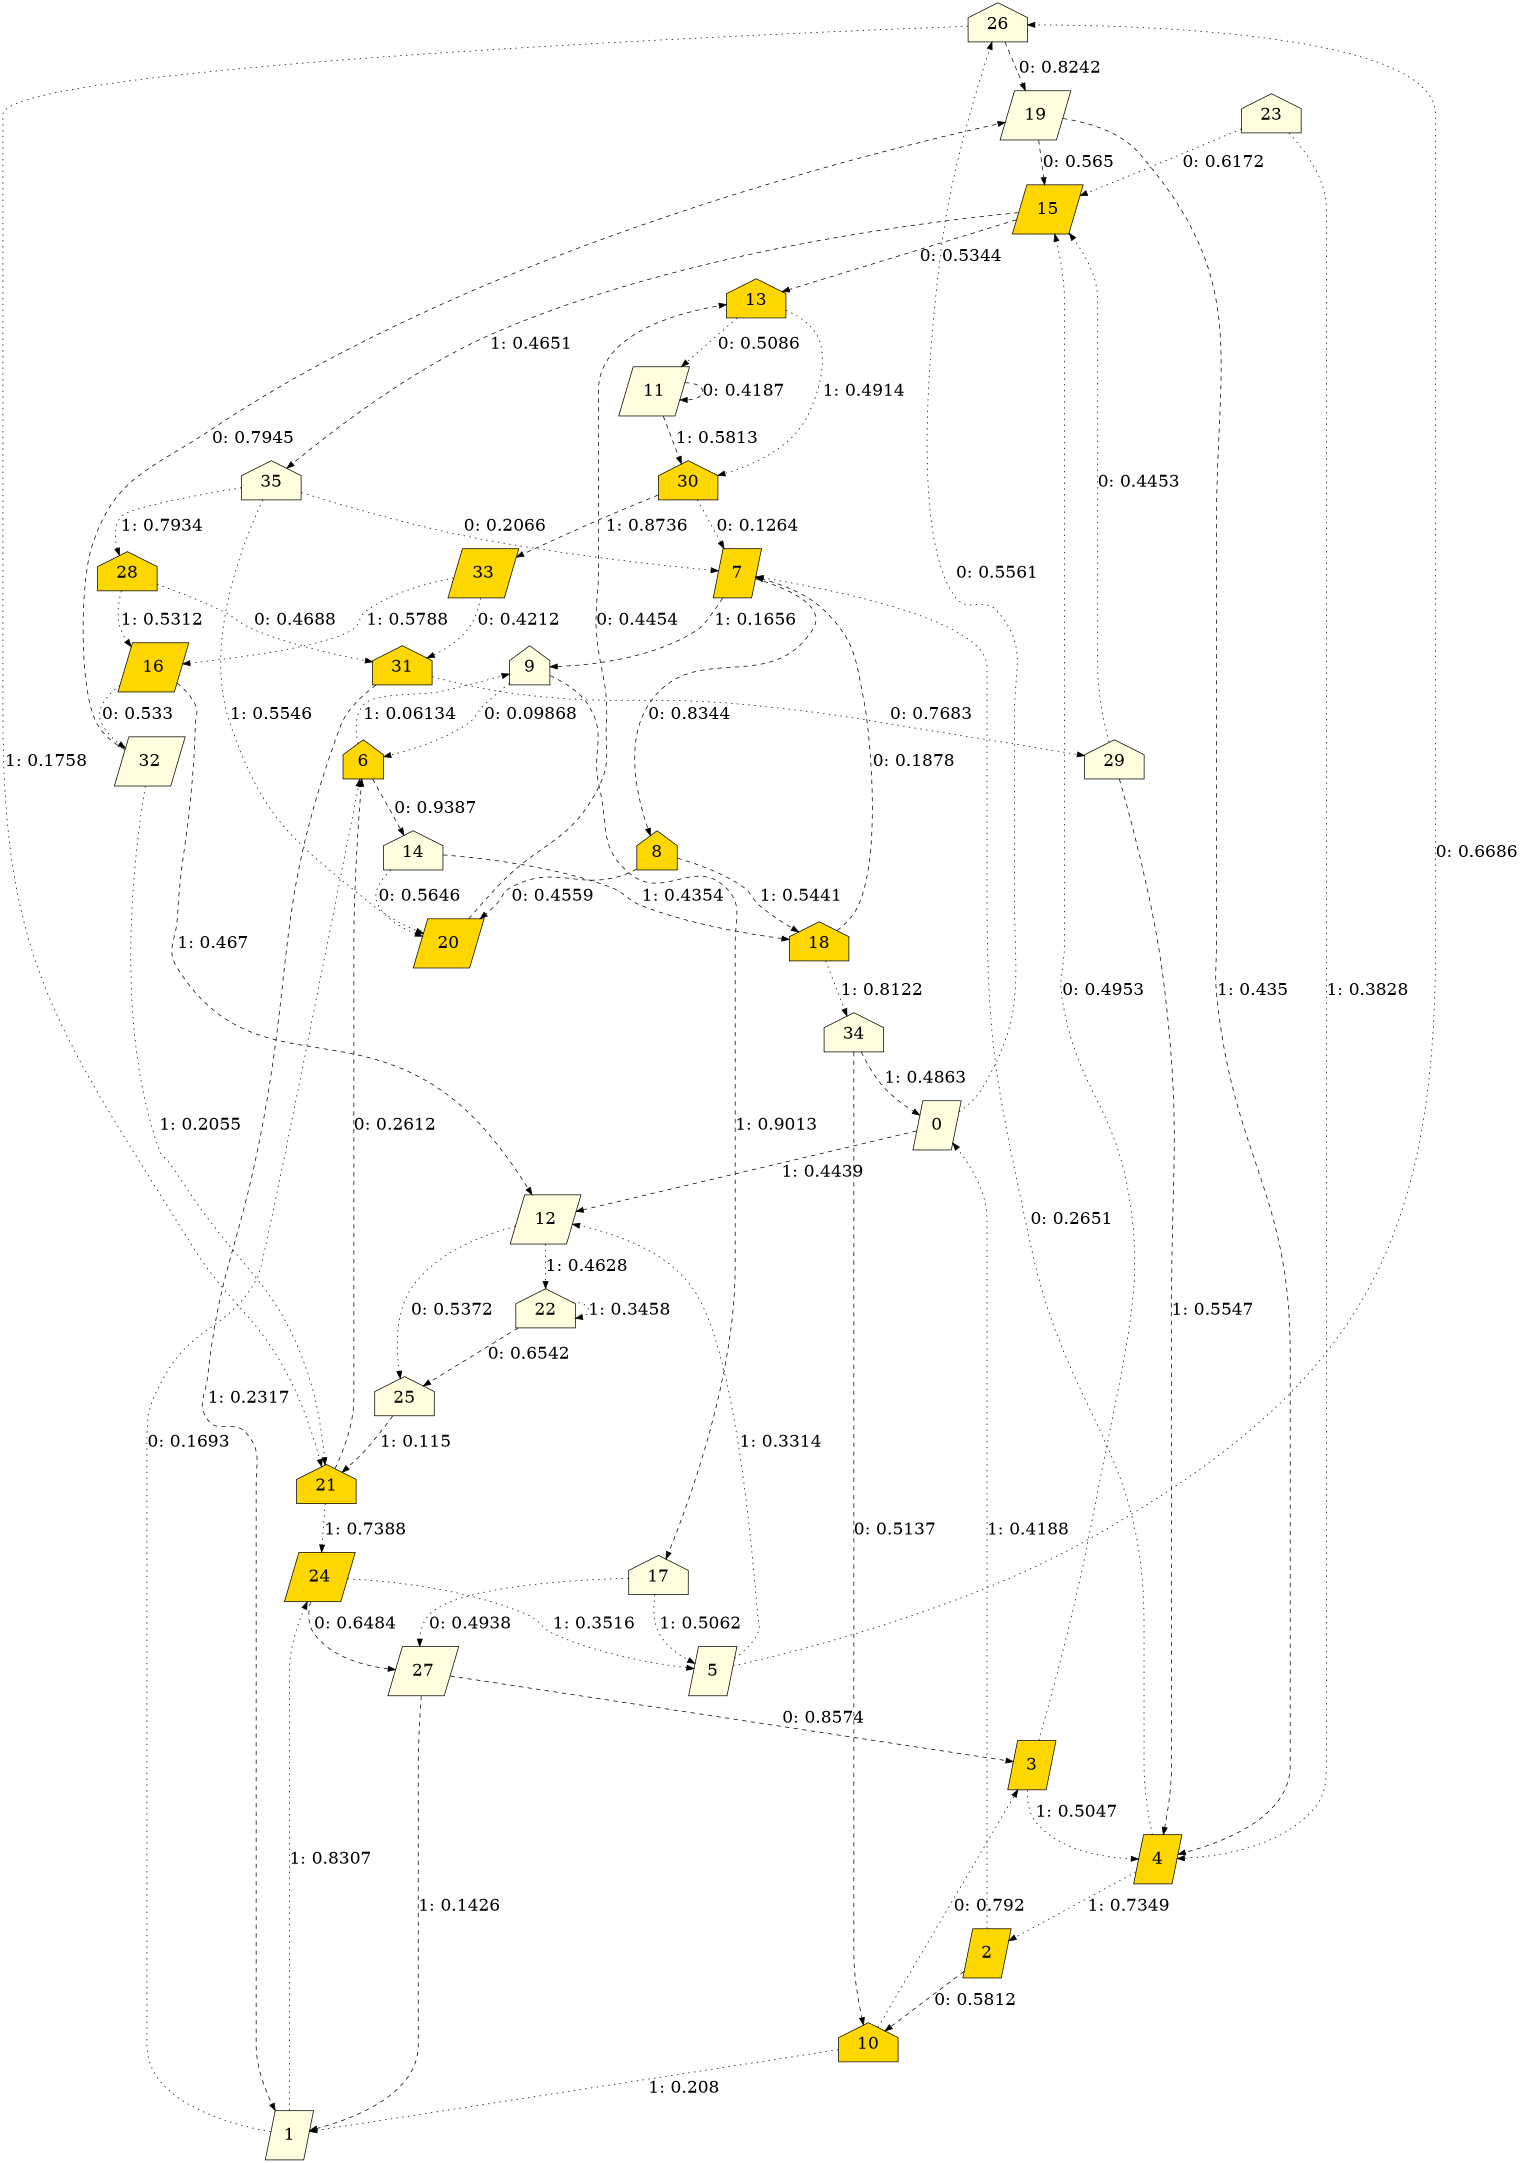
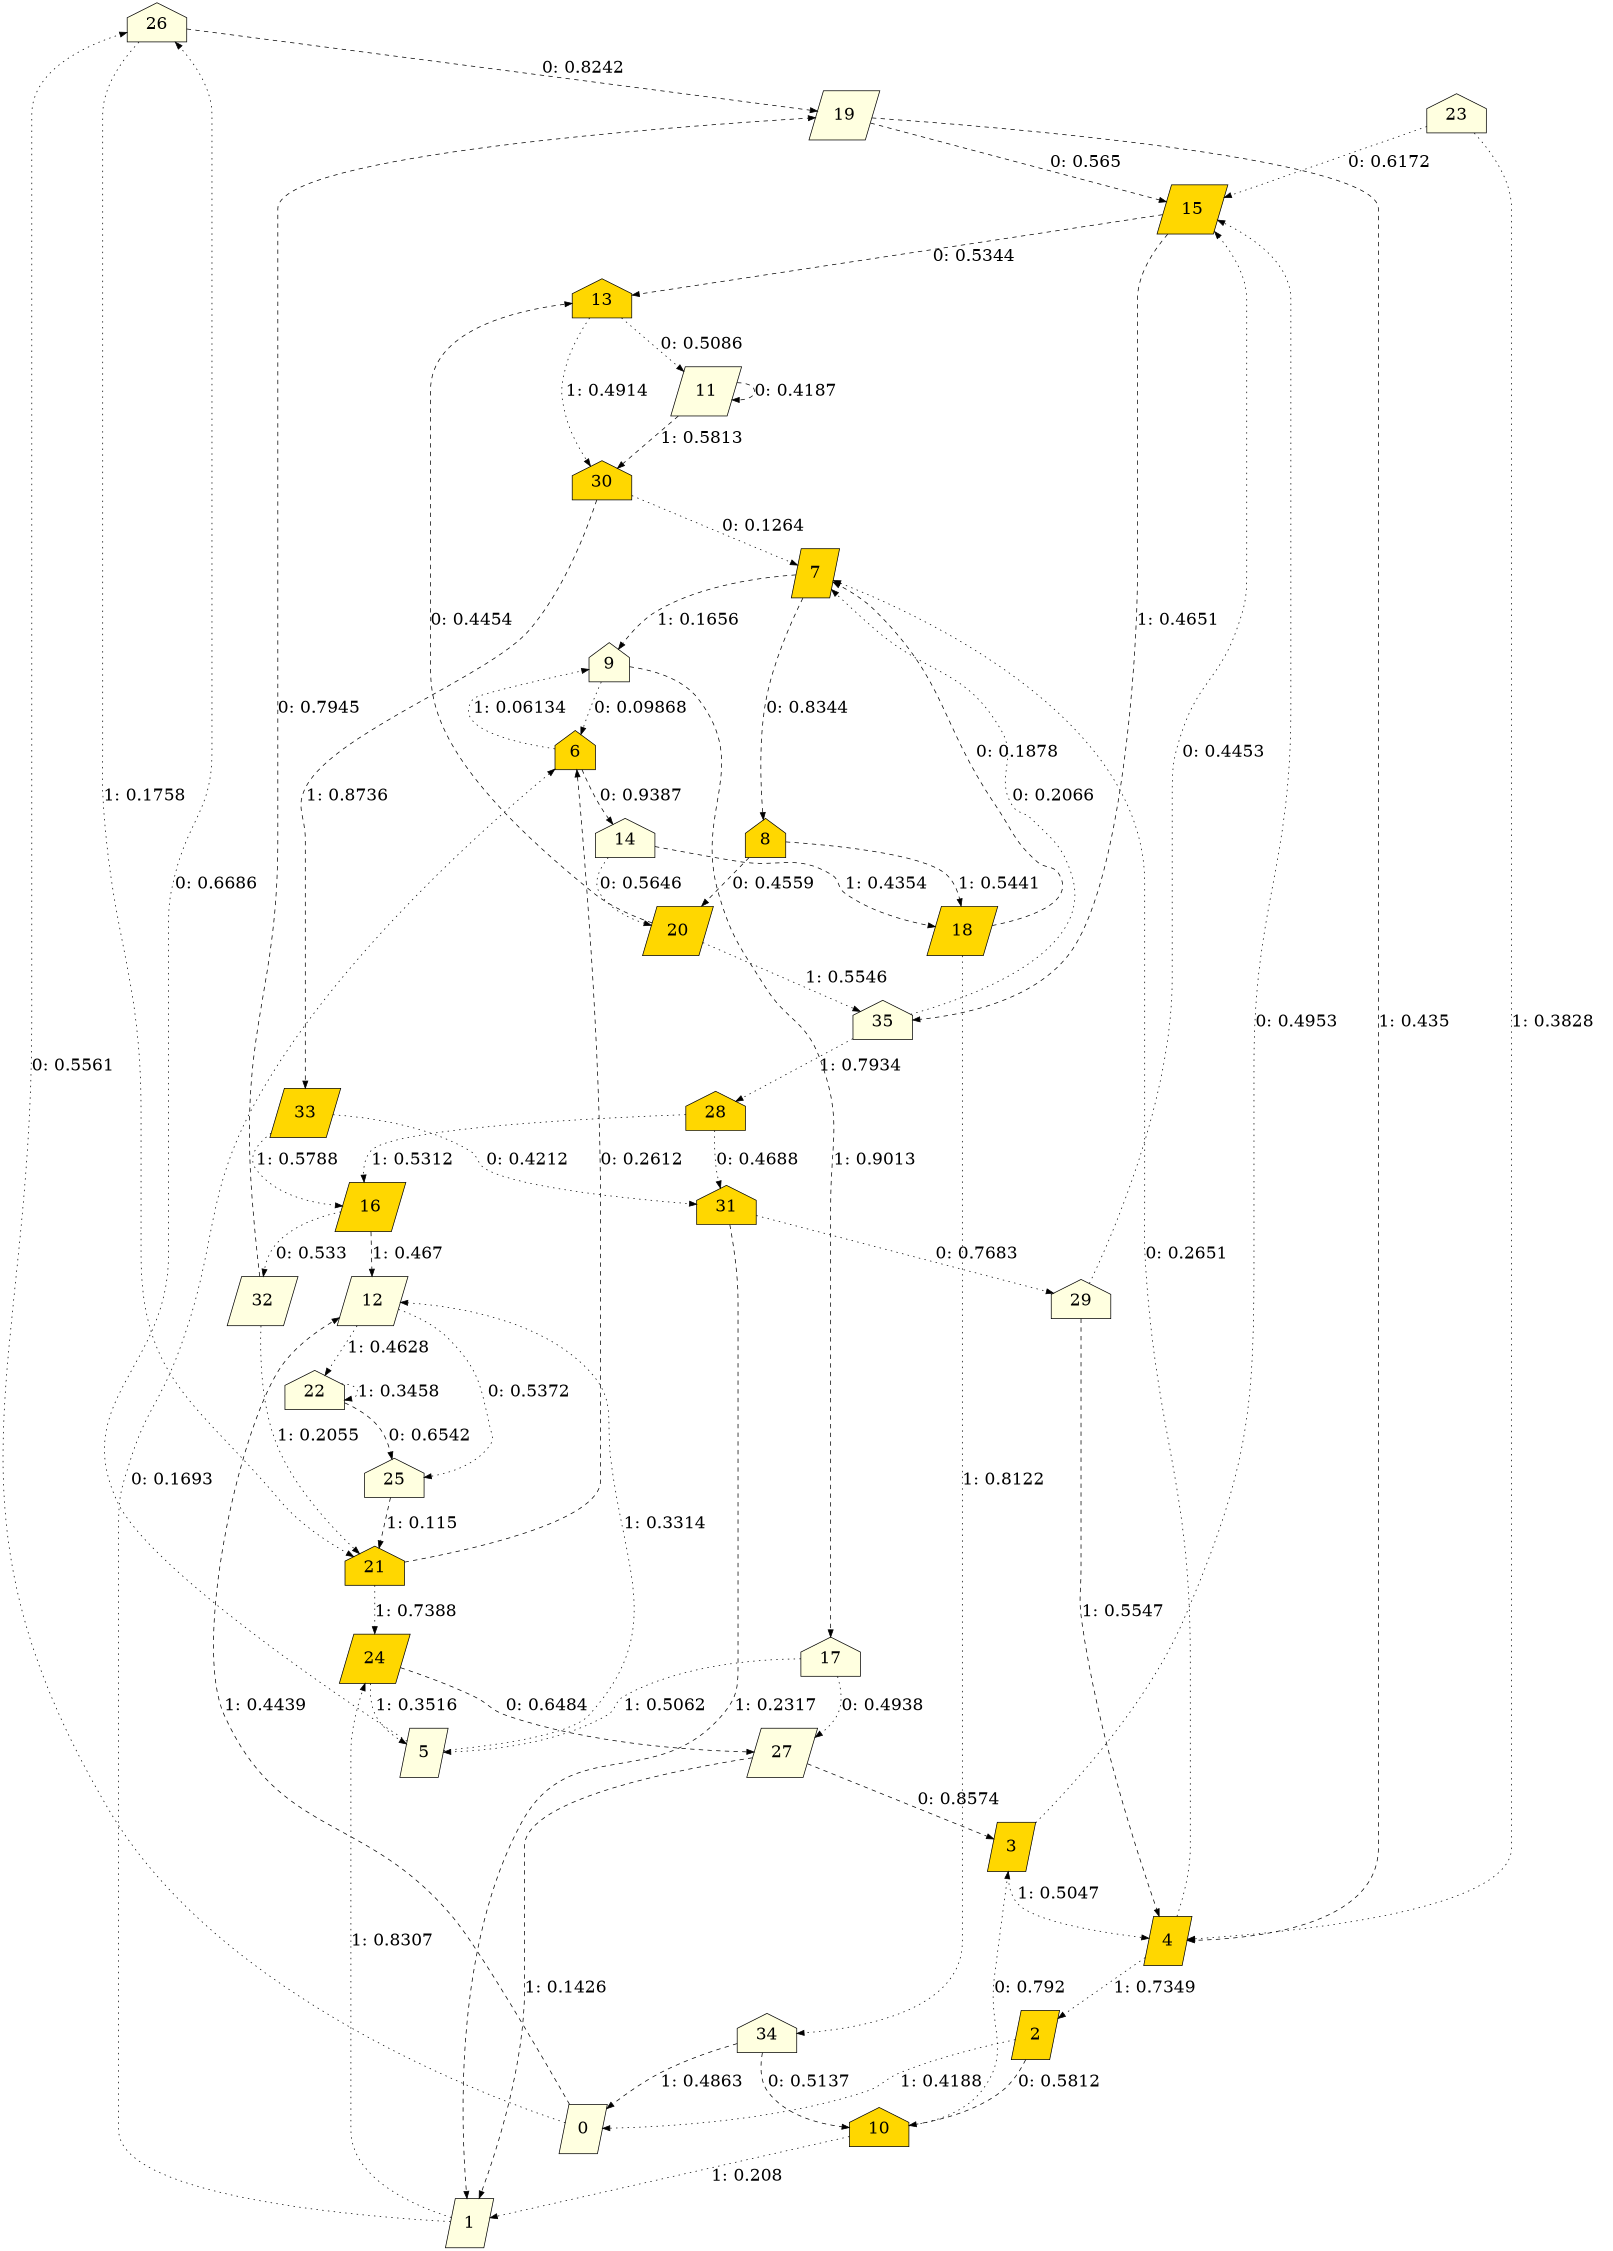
(240, 749) -> (778, 976)
(819, 943) -> (962, 931)
